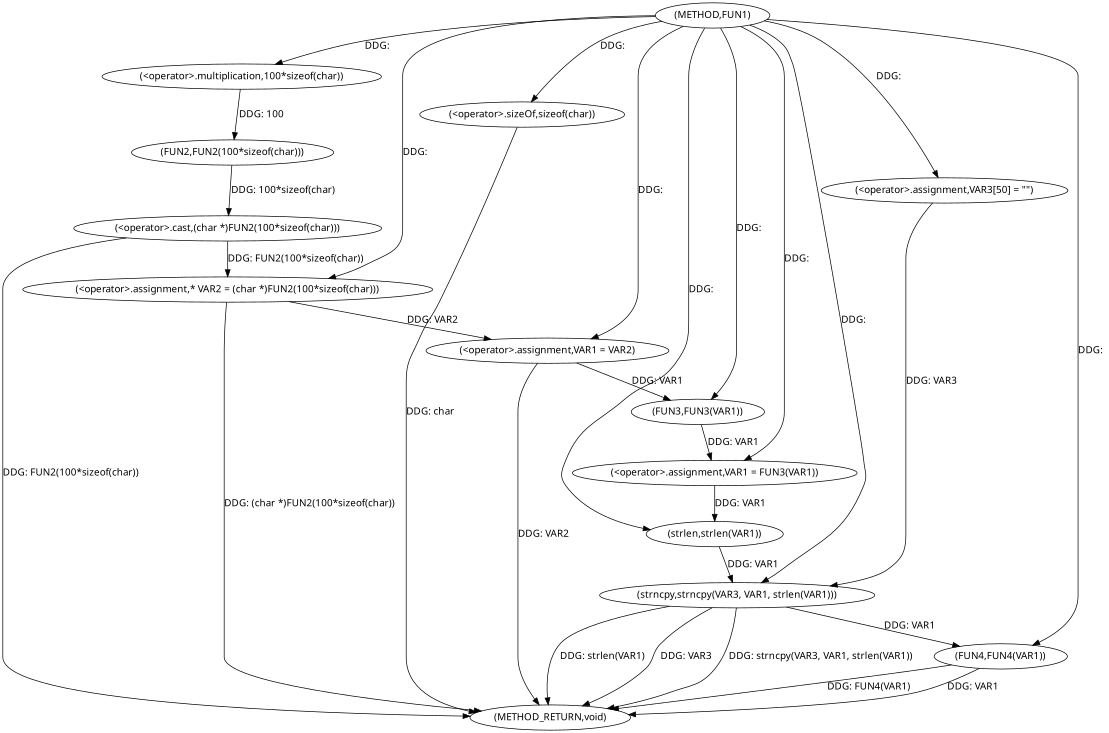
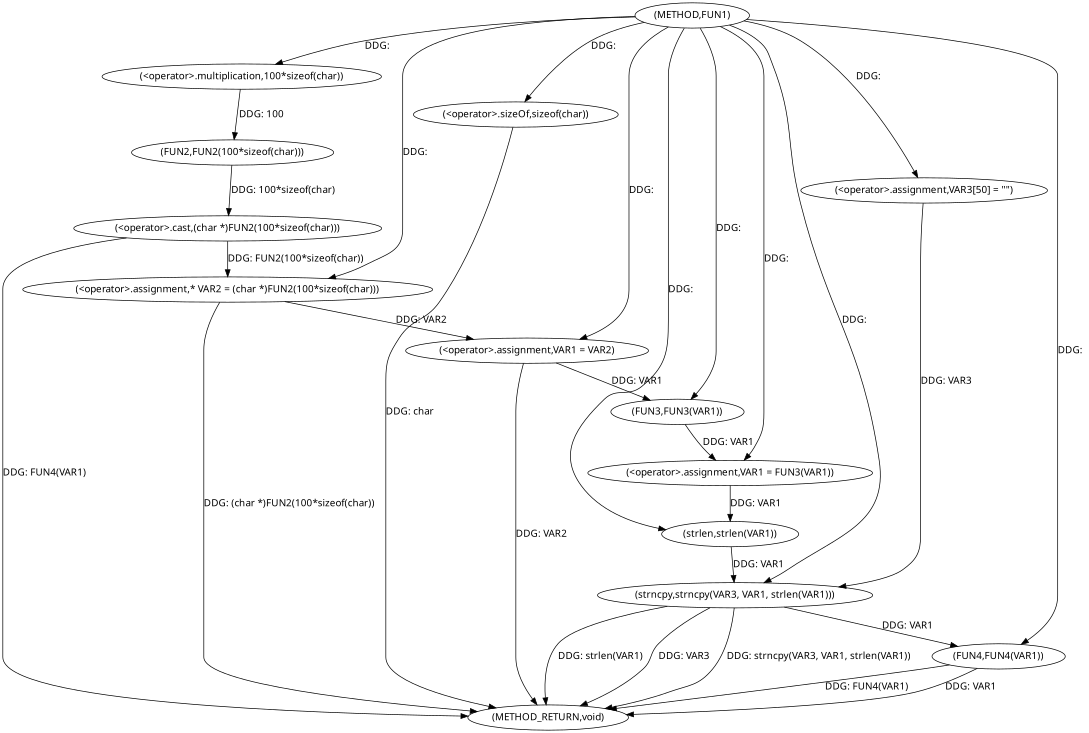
(71, 473) -> (45, 473)
